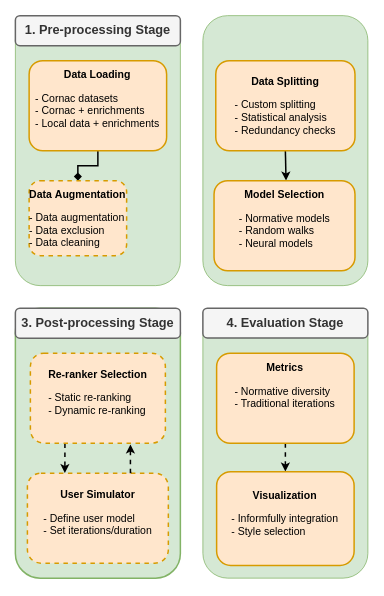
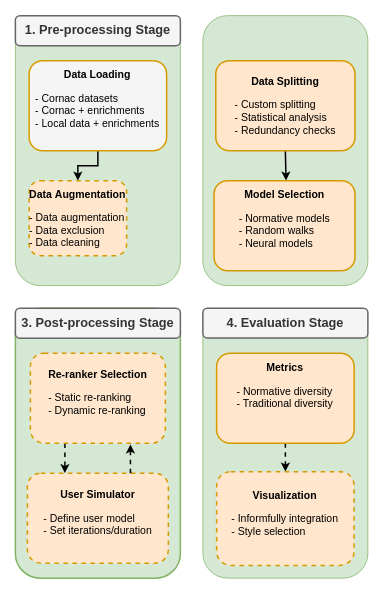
(98, 105) -> (98, 105)
(78, 171) -> (78, 172)
(285, 398) -> (285, 398)
(285, 518) -> (285, 518)
